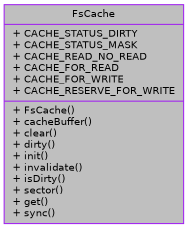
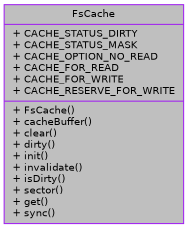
(80, 57) -> (86, 57)
